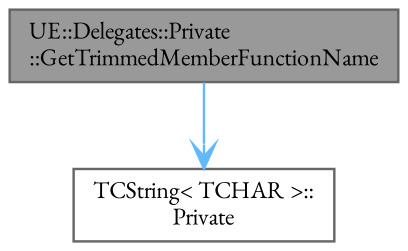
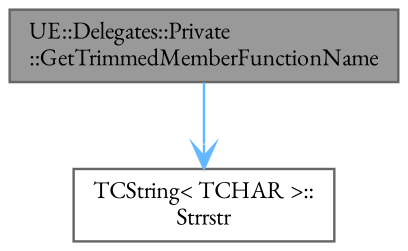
(204, 205) -> (204, 205)
